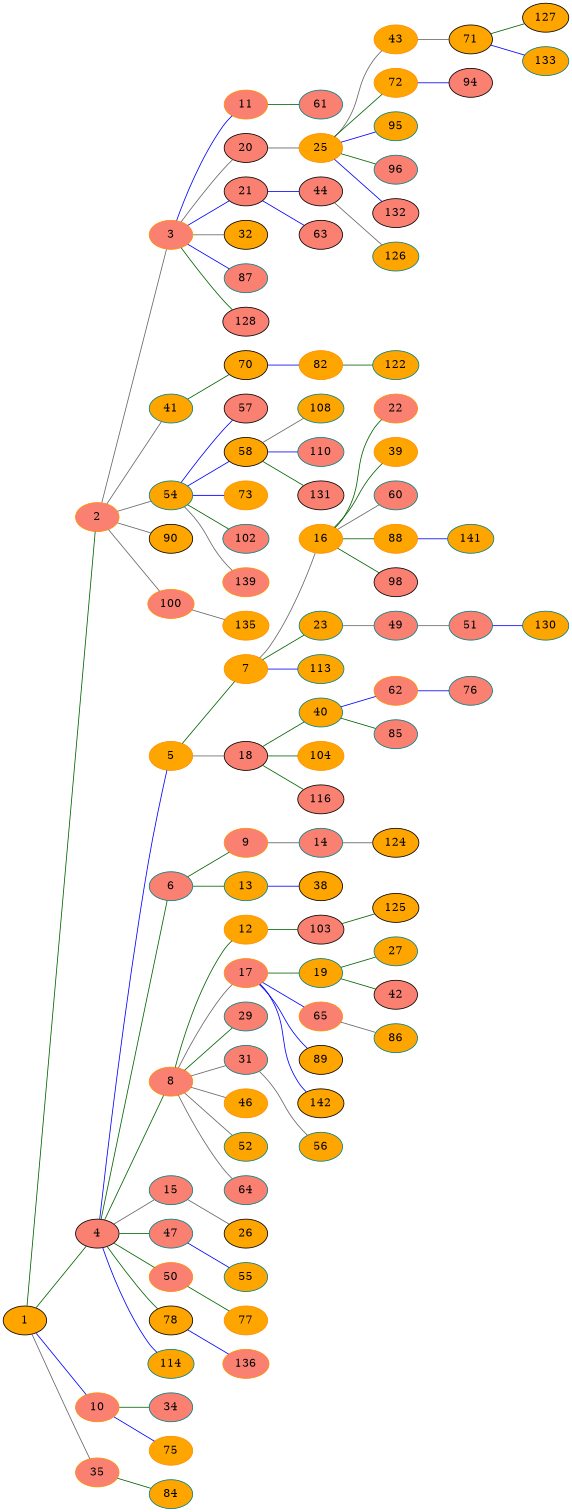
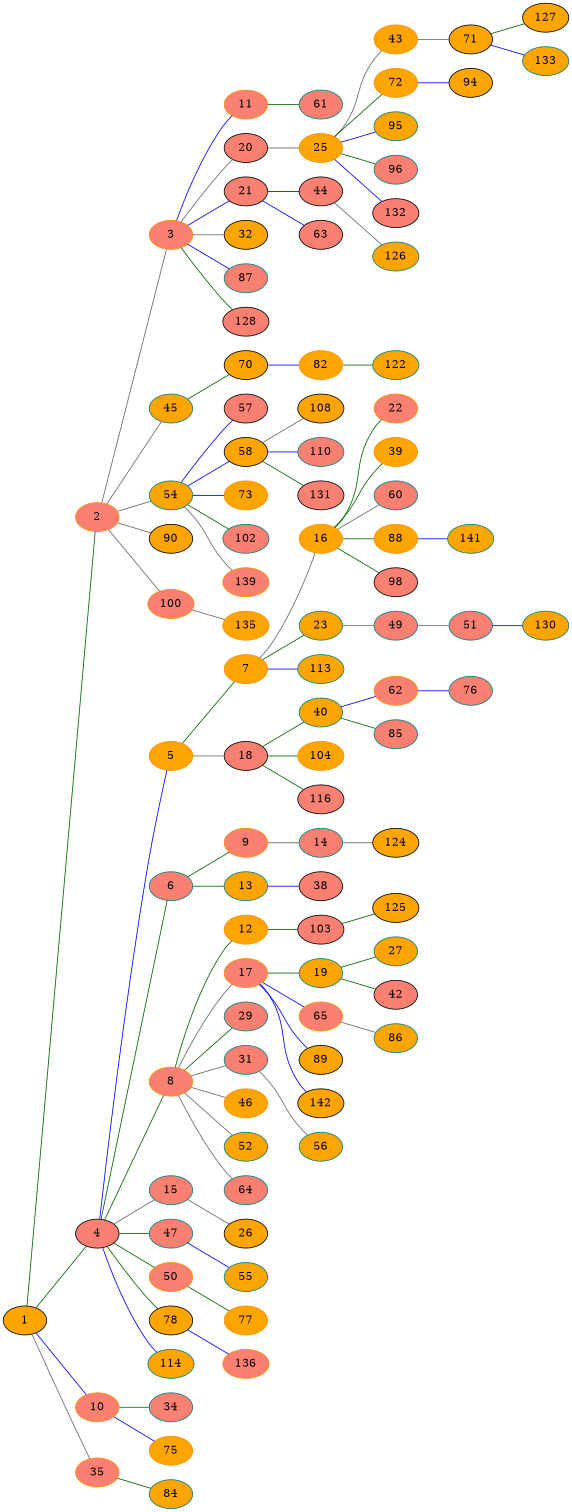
(471, 83) -> (471, 83)
(171, 409) -> (171, 409)
(321, 409) -> (321, 409)
(321, 886) -> (321, 886)
